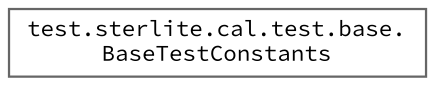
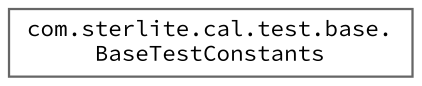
(218, 43) -> (211, 43)
